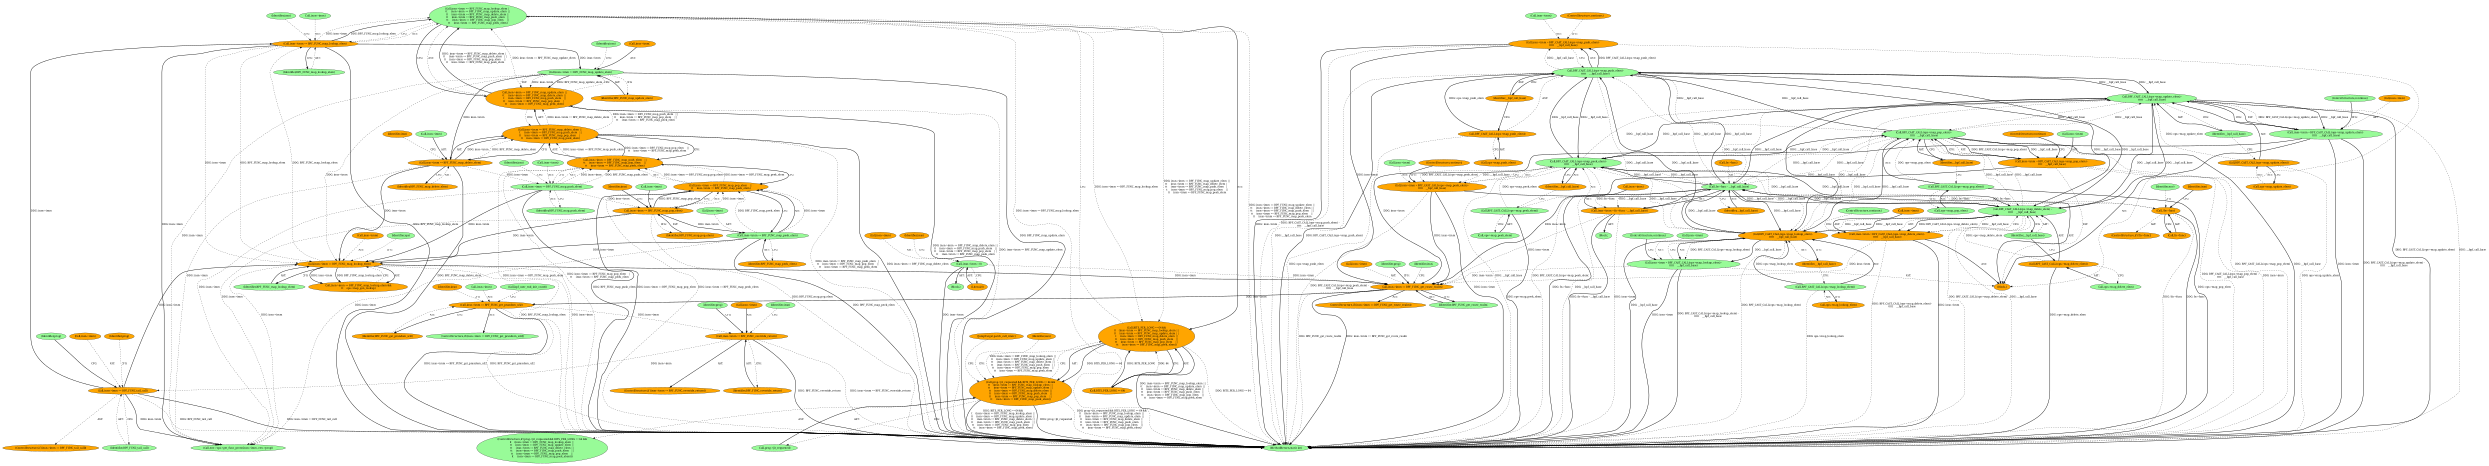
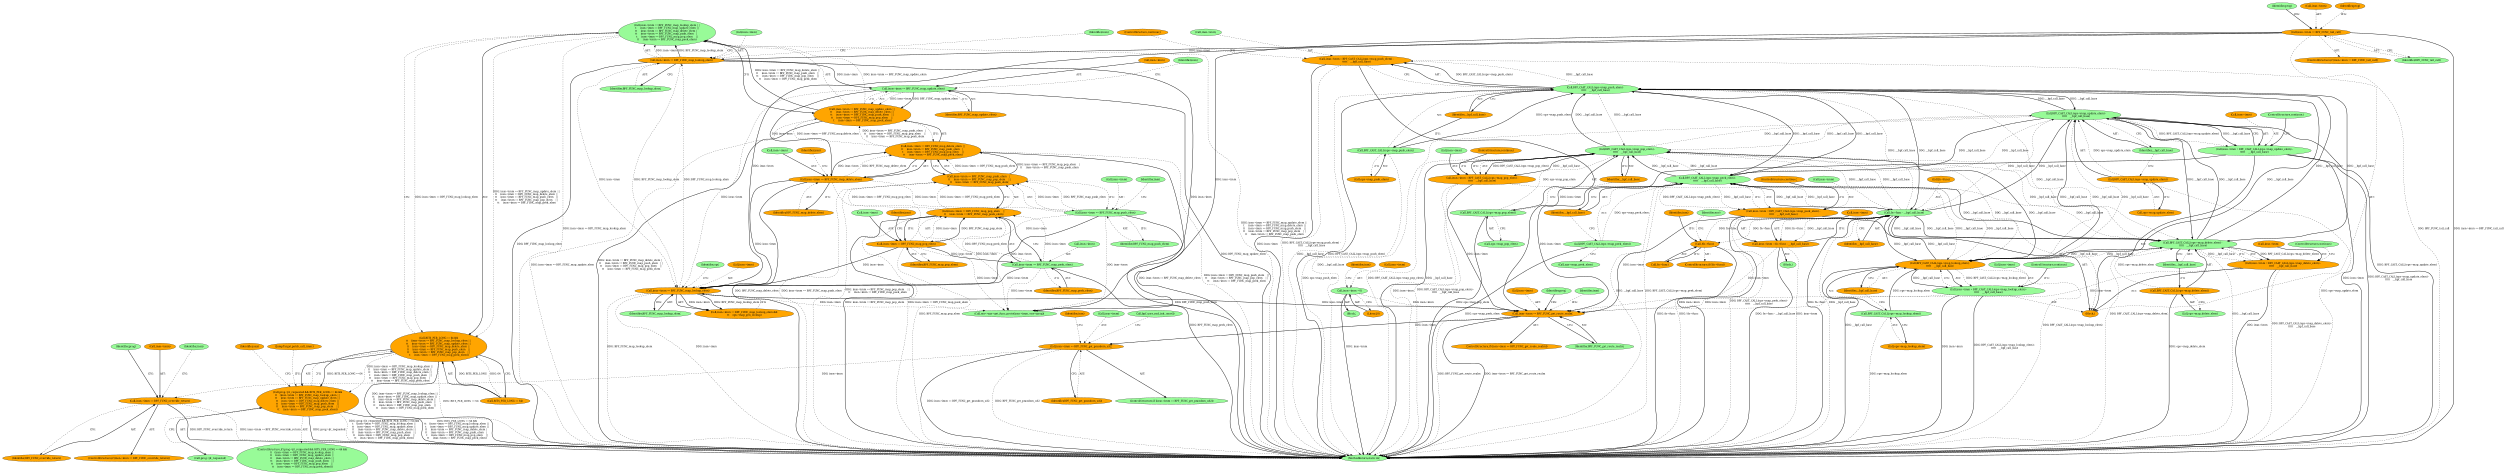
(1497, 134) -> (1386, 151)
(231, 162) -> none
(1506, 225) -> none
(447, 380) -> none
